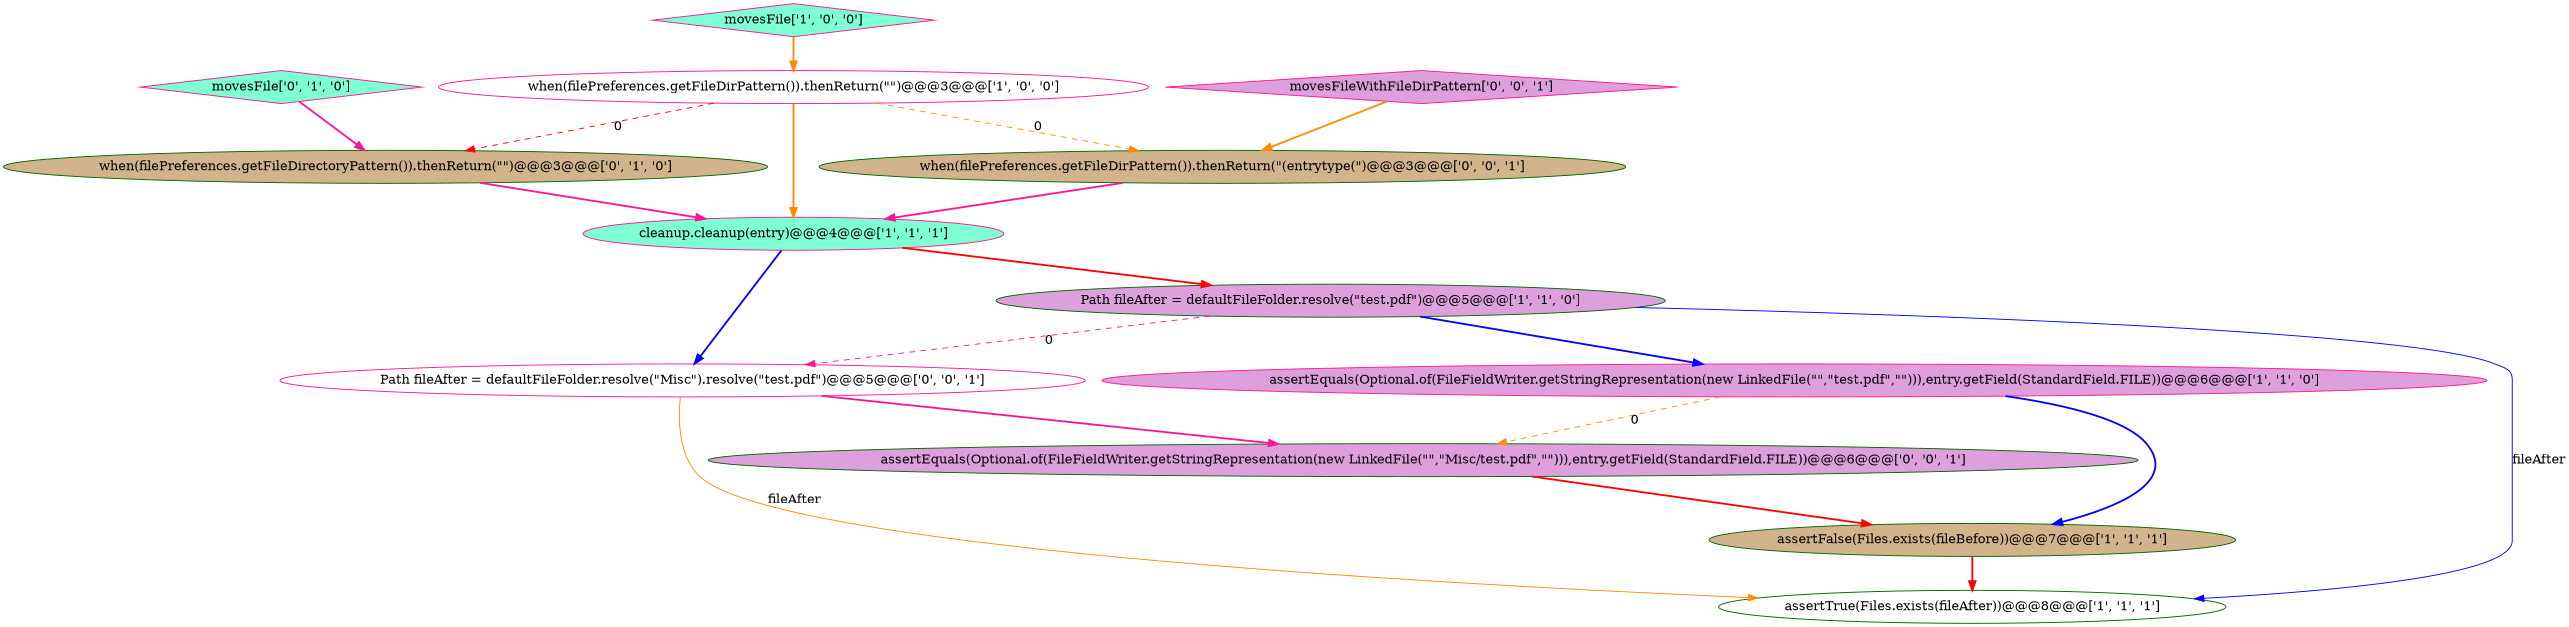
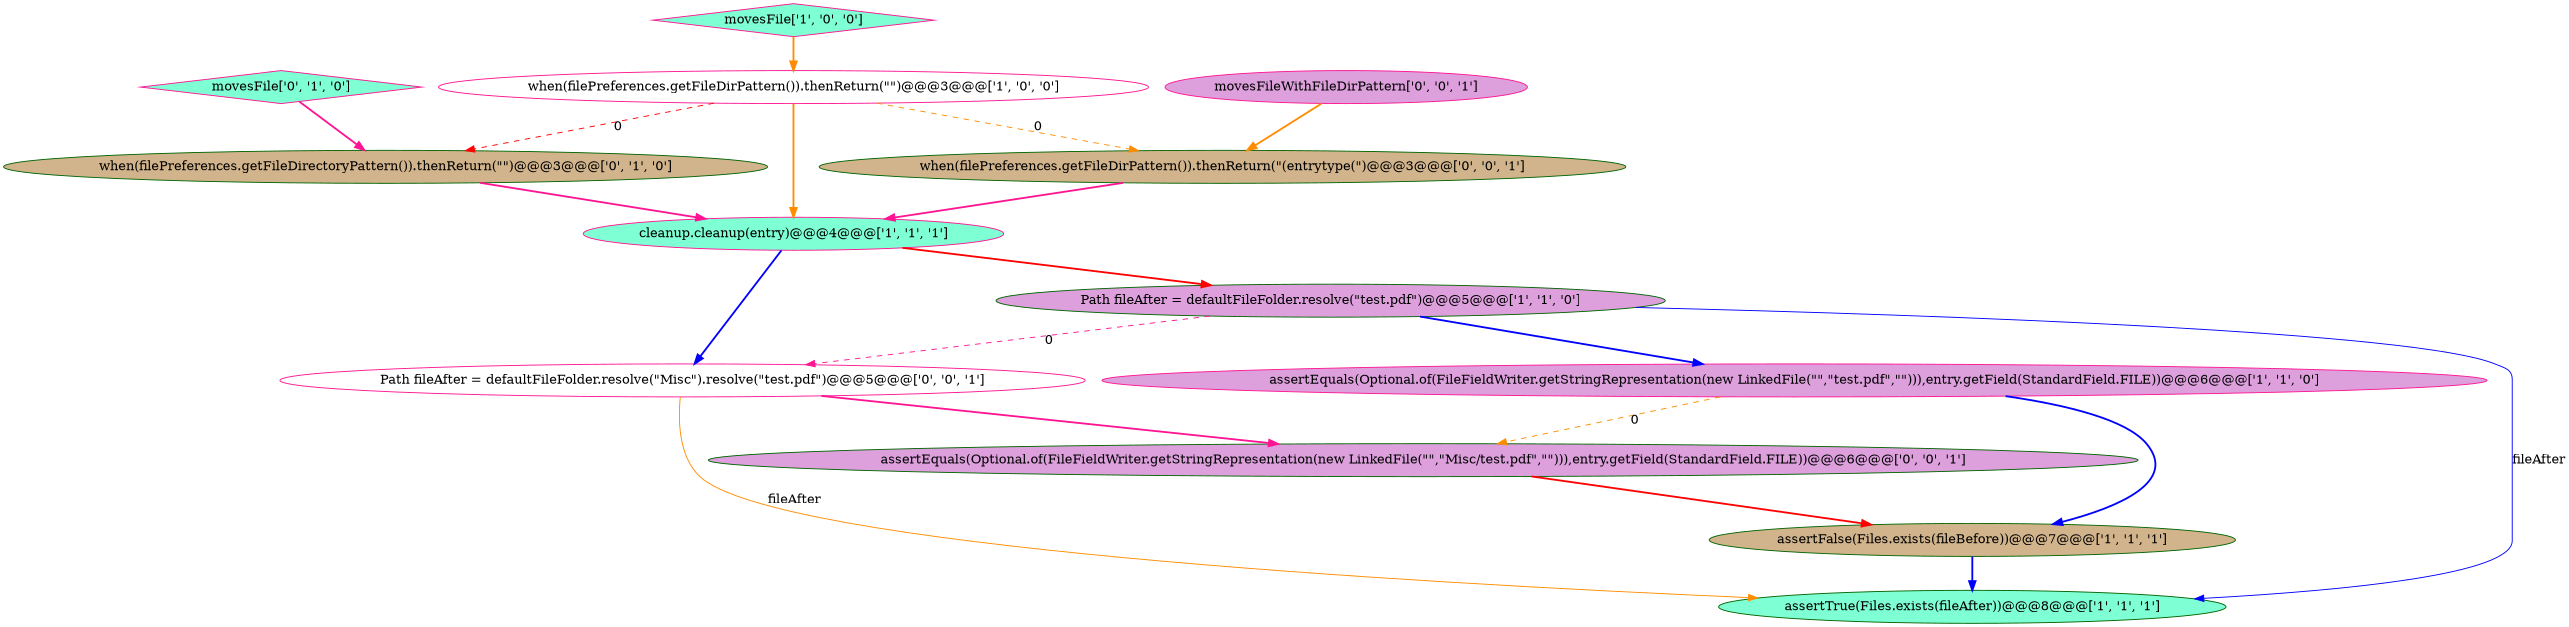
(1421, 87) -> (1346, 87)
(1972, 569) -> (1972, 569)
(1972, 607) -> (1972, 607)
